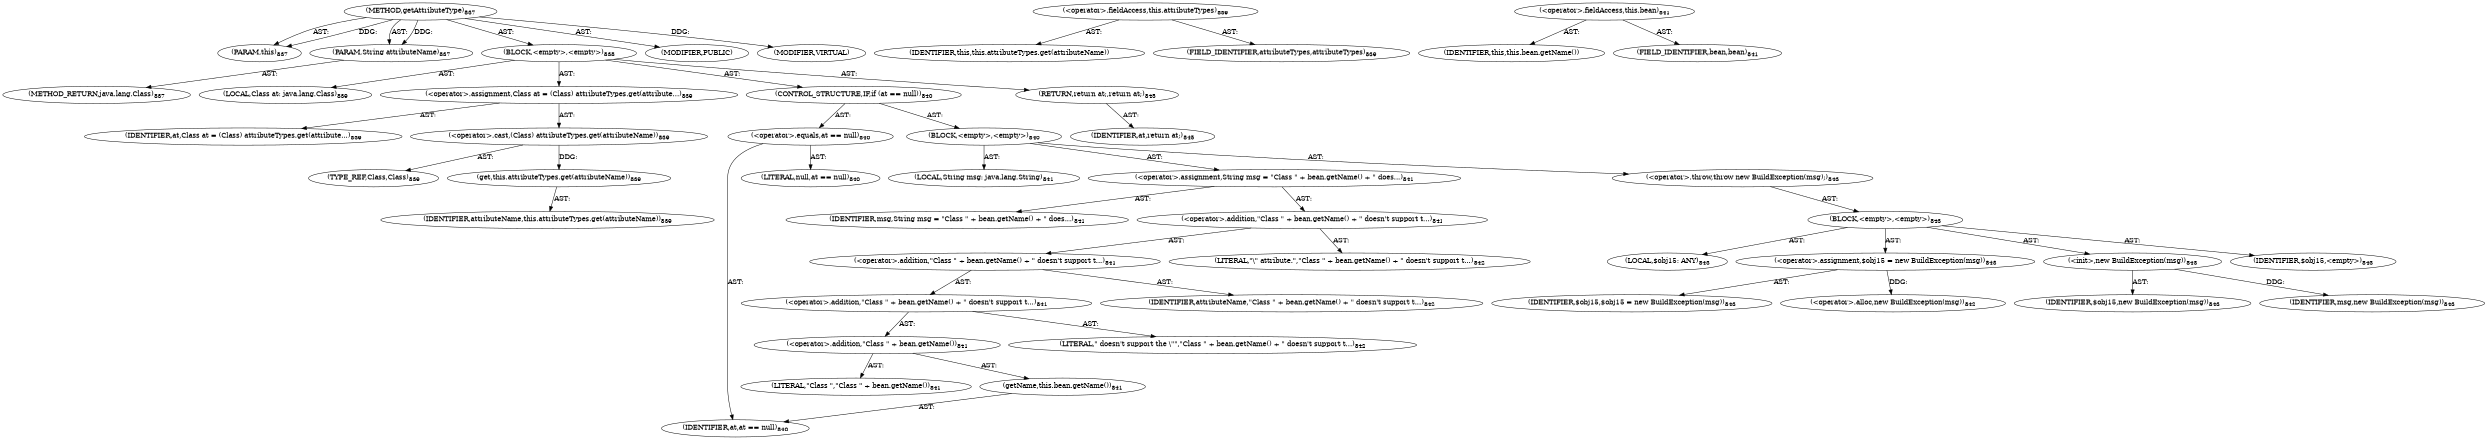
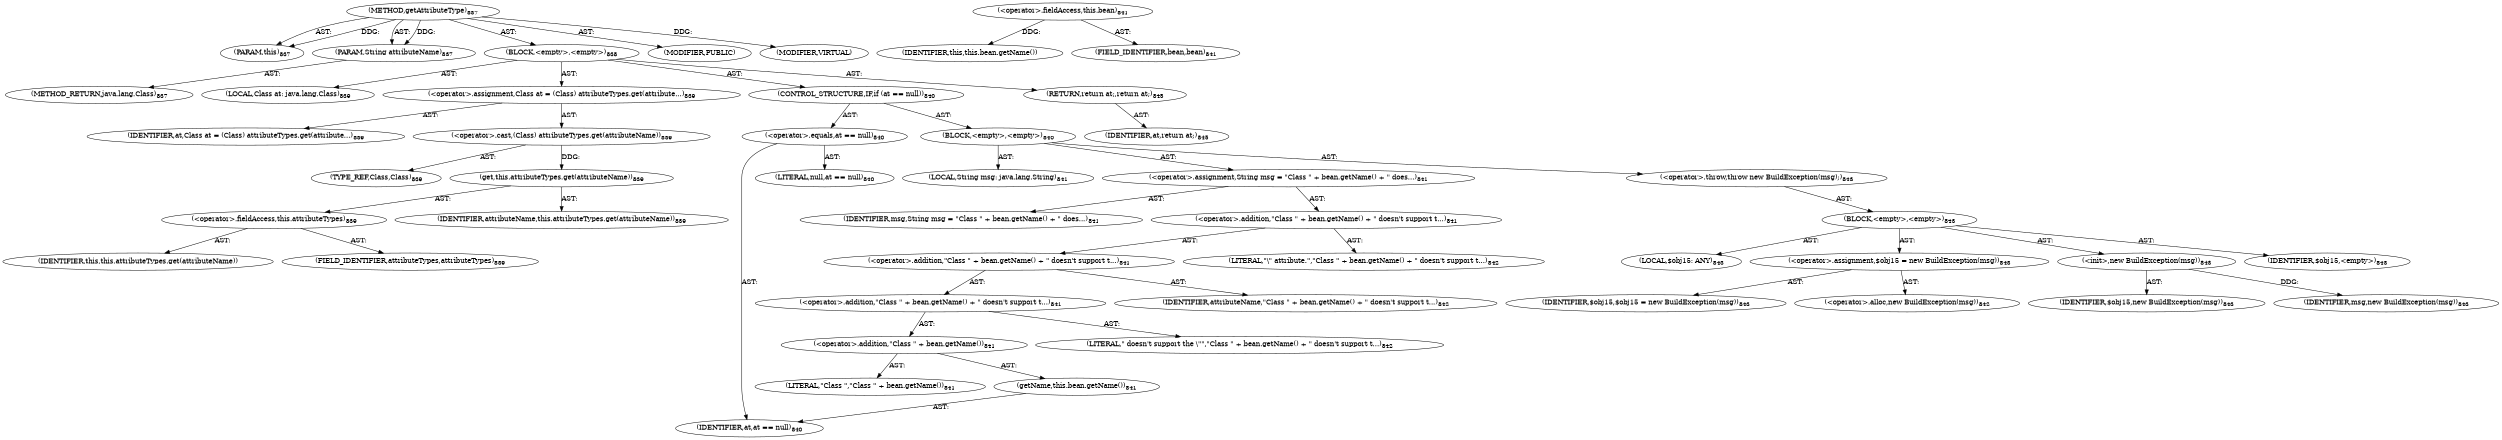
(1573, 32) -> (1032, 32)
none -> (420, 199)
(1899, 282) -> (1912, 282)
